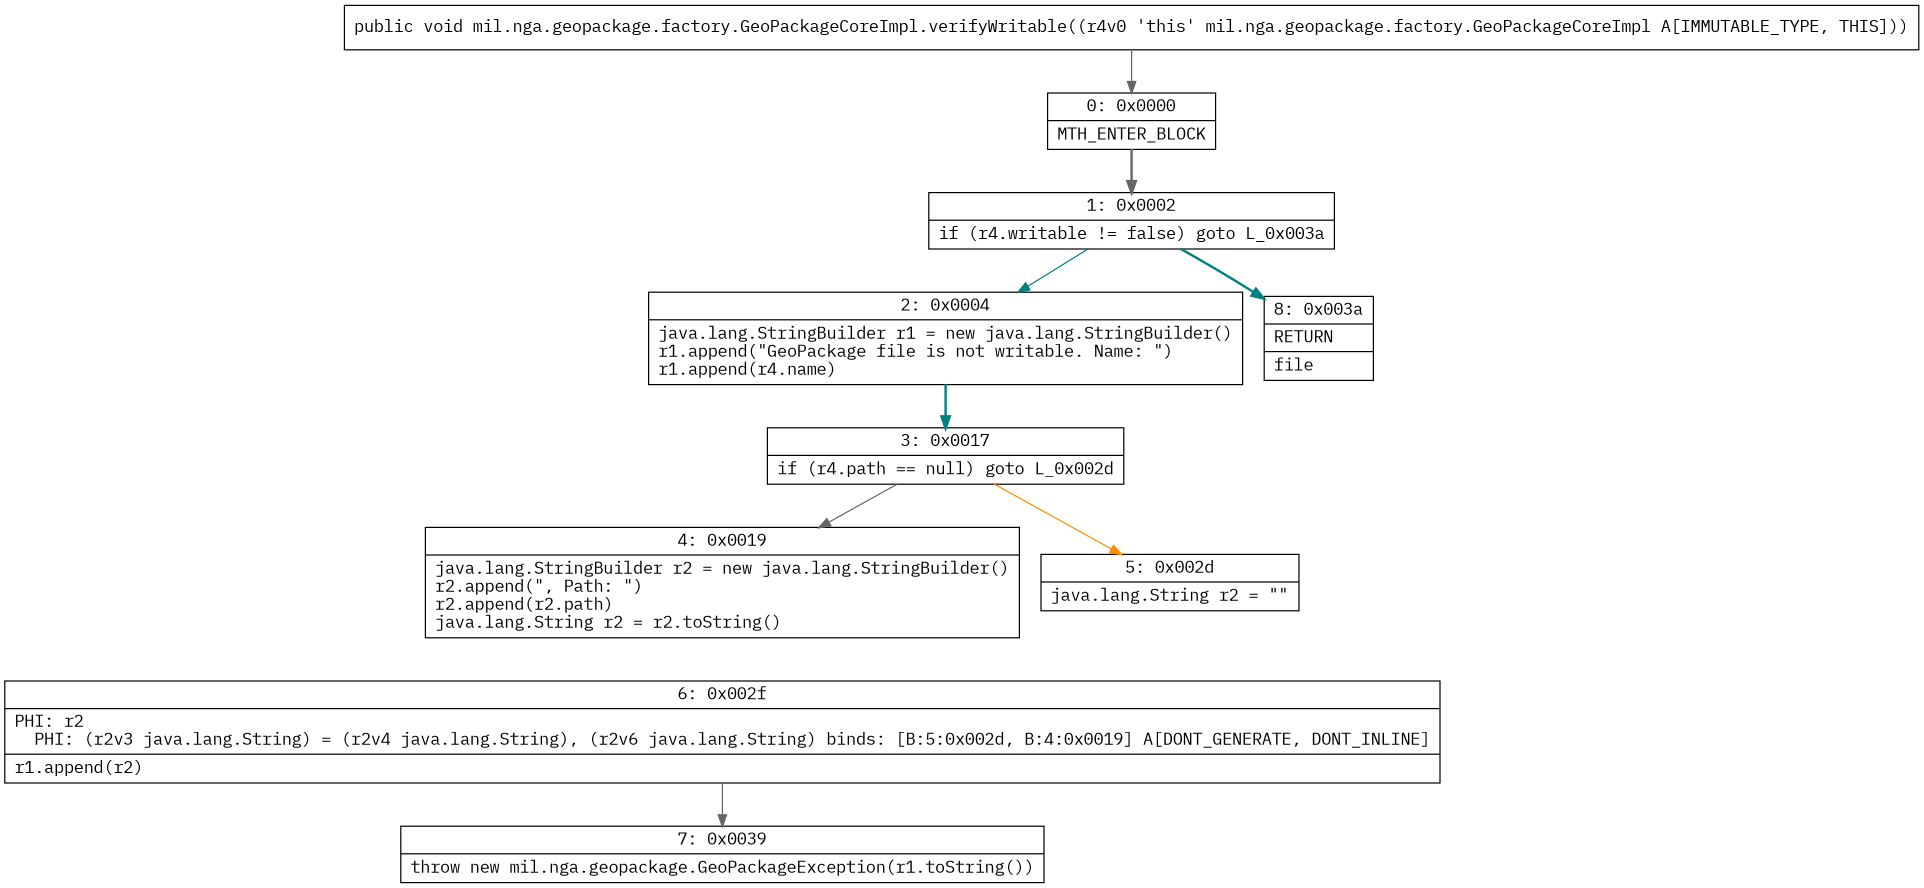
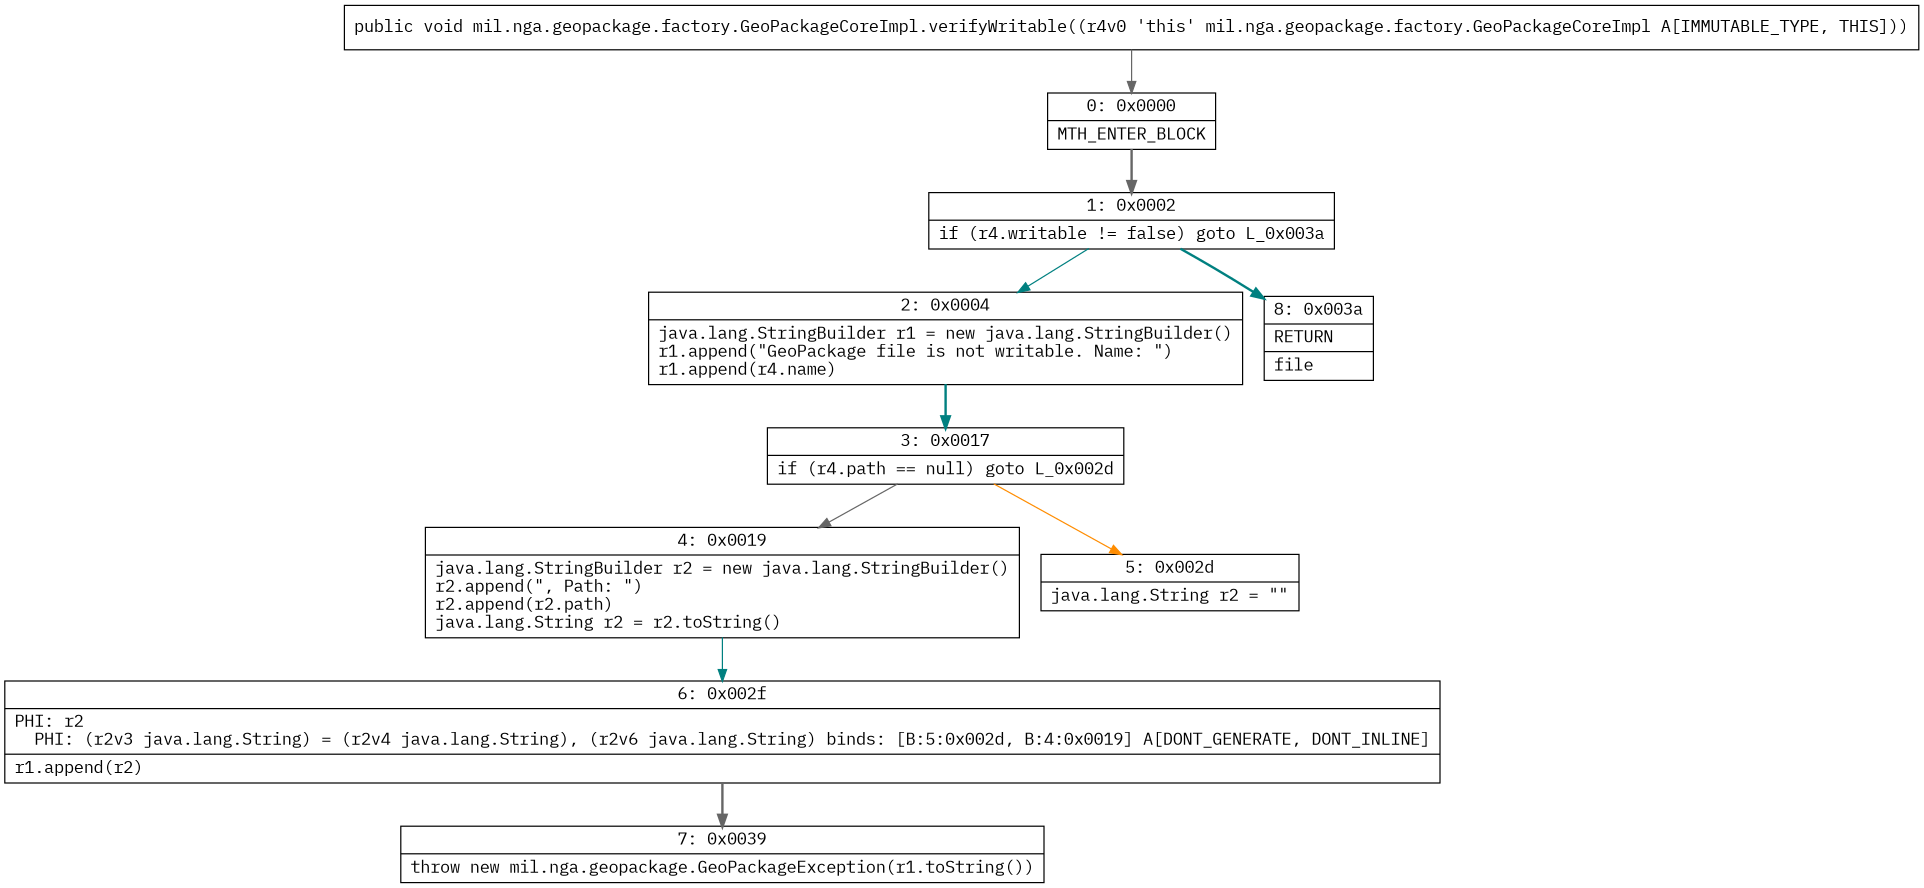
none -> (722, 653)
(722, 799) -> (722, 799)
